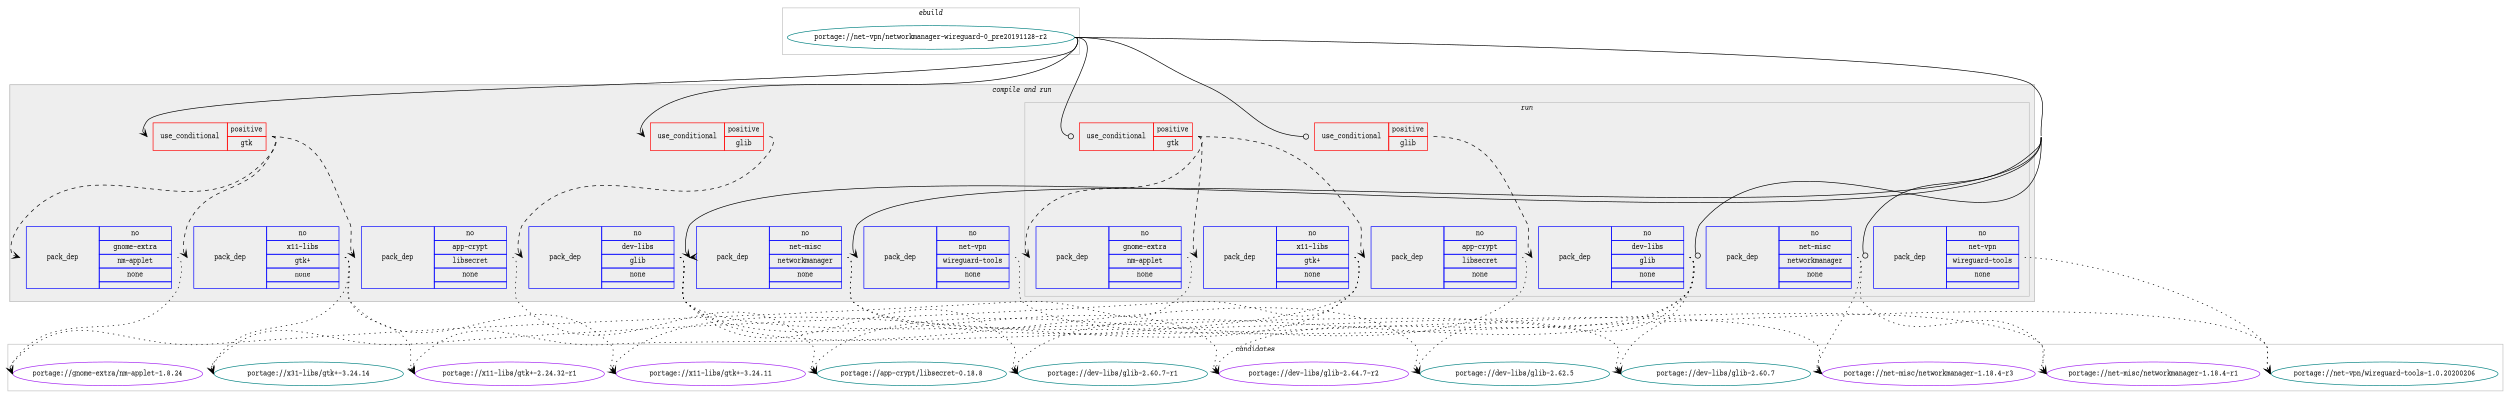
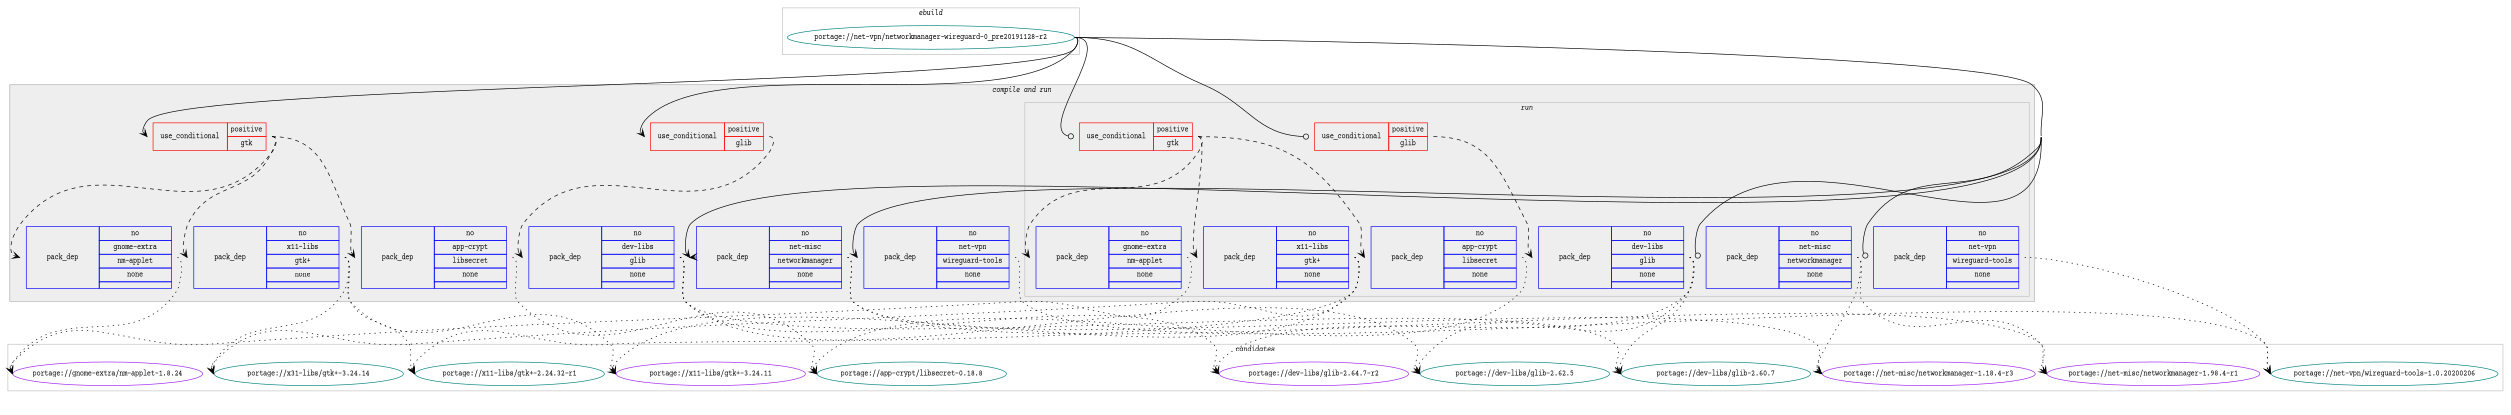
(510, 374) -> (510, 374)
(1113, 374) -> none
(2153, 374) -> (2153, 374)
